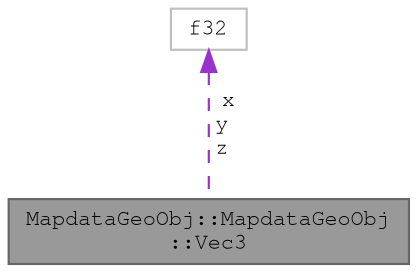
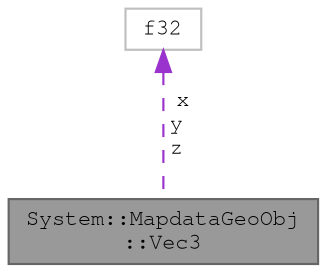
(209, 232) -> (163, 232)
